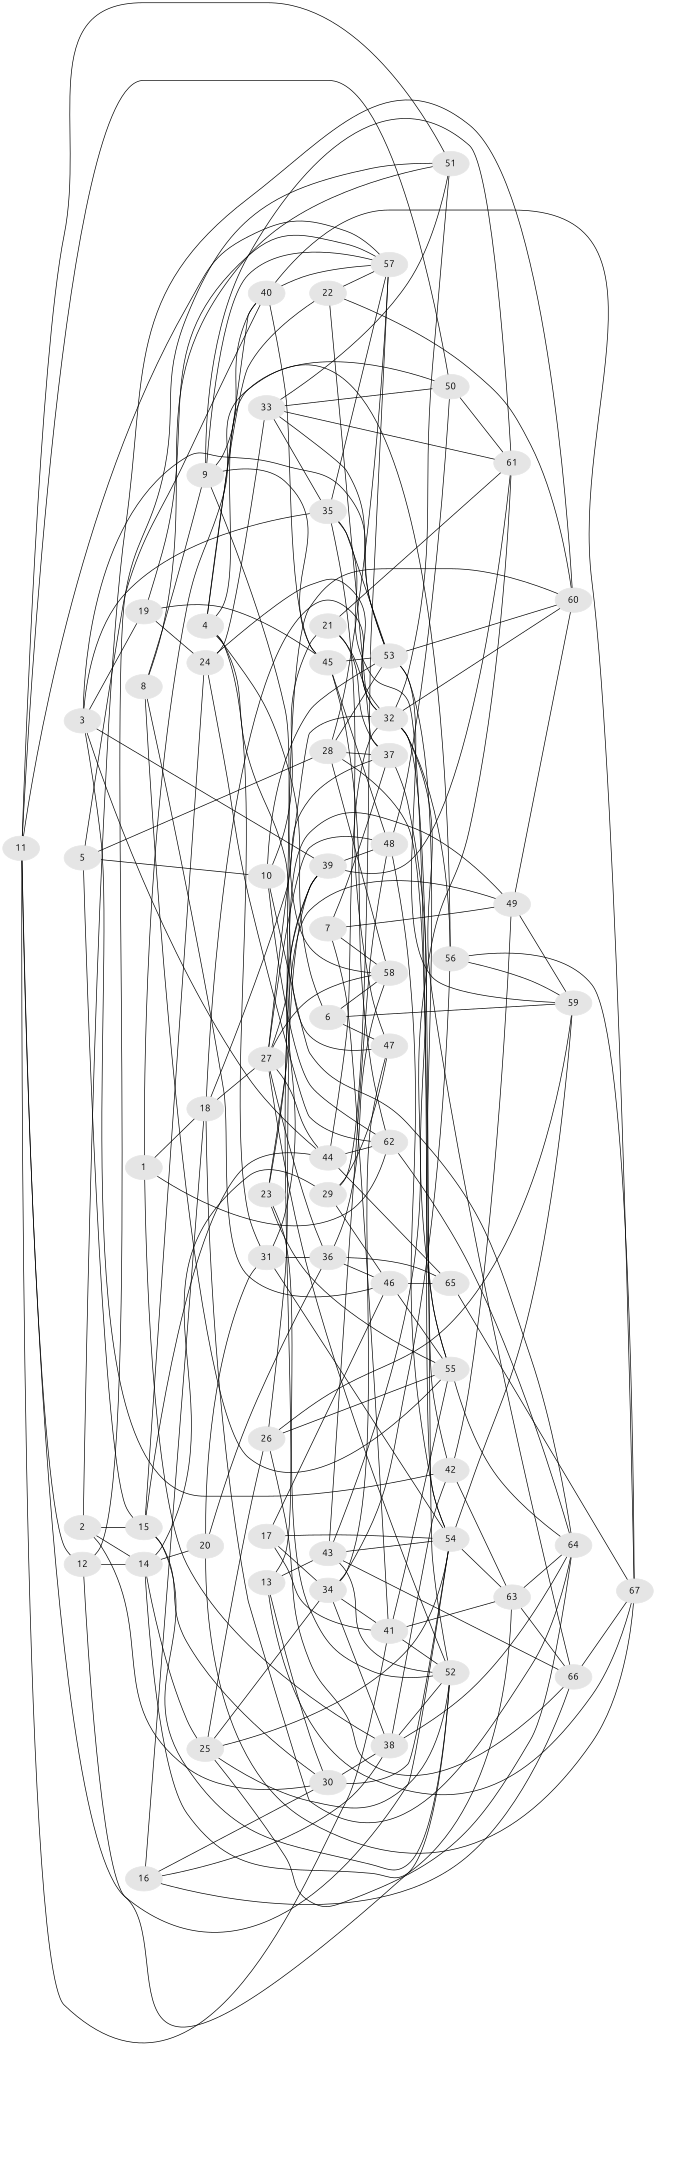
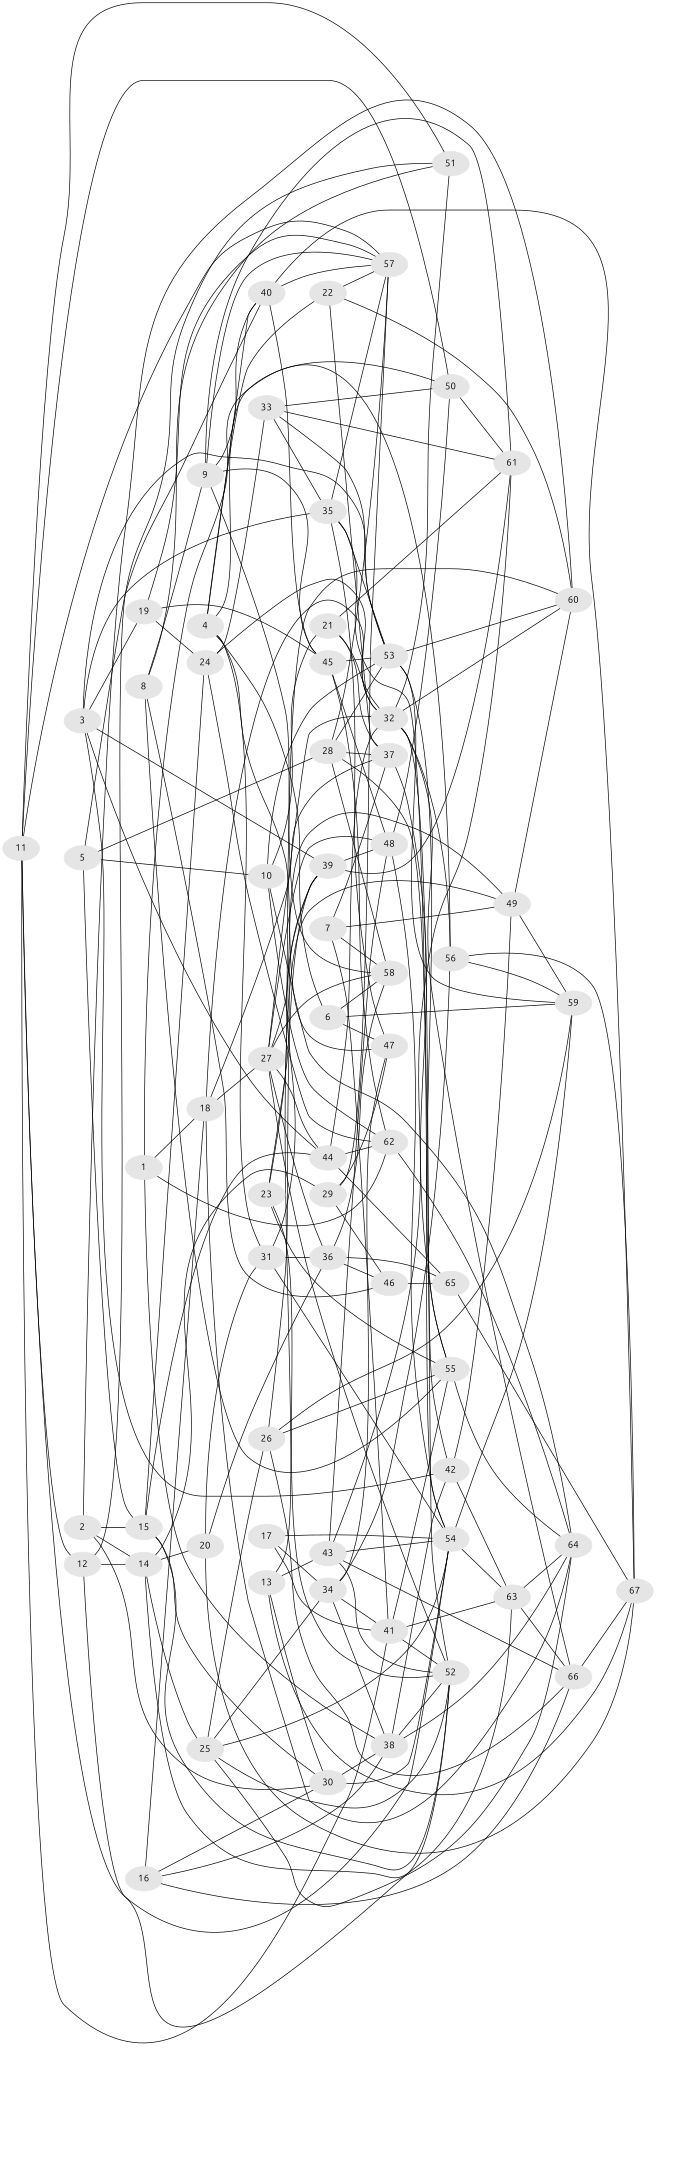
(395, 301) -> none
(421, 1328) -> none
(328, 1410) -> none
